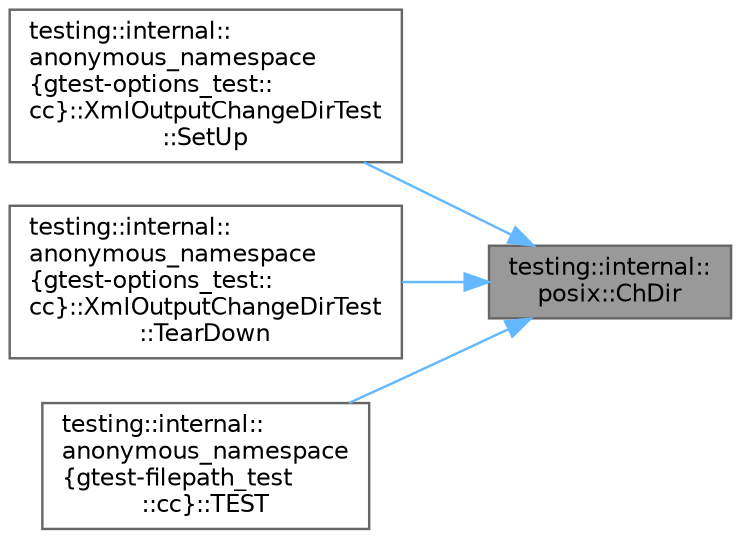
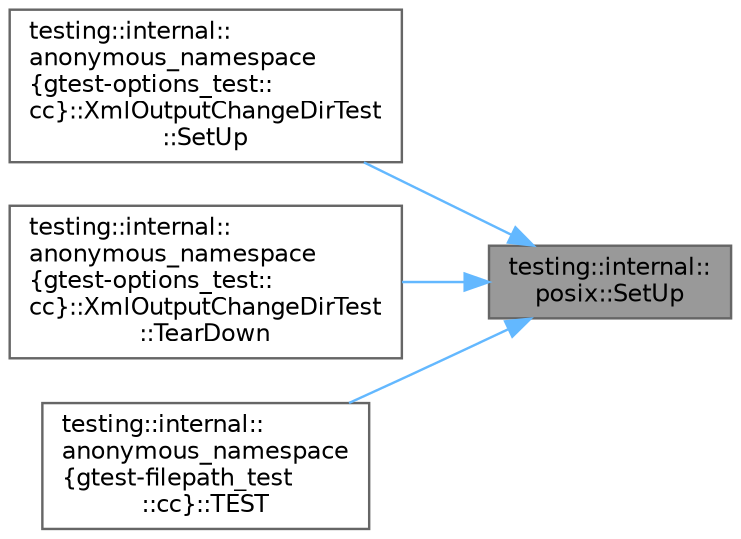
(610, 282) -> (610, 282)
